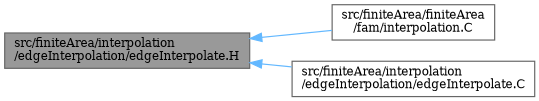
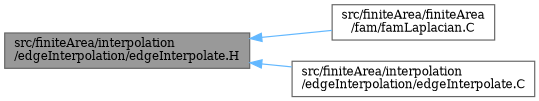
(413, 22) -> (413, 22)
